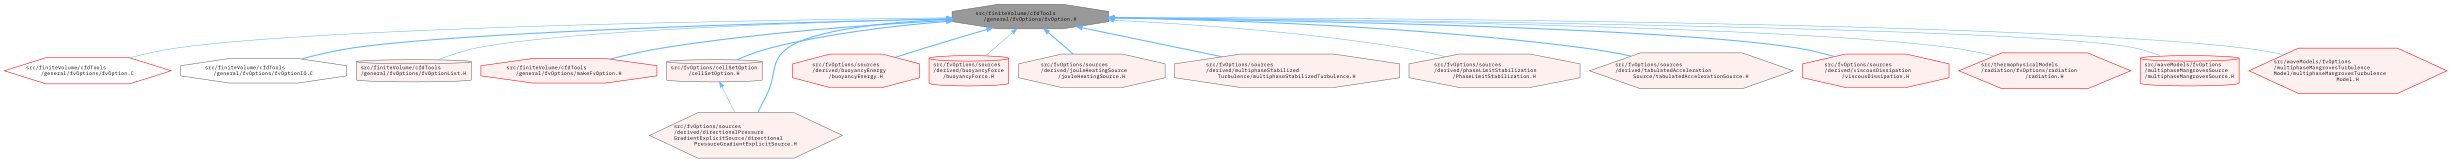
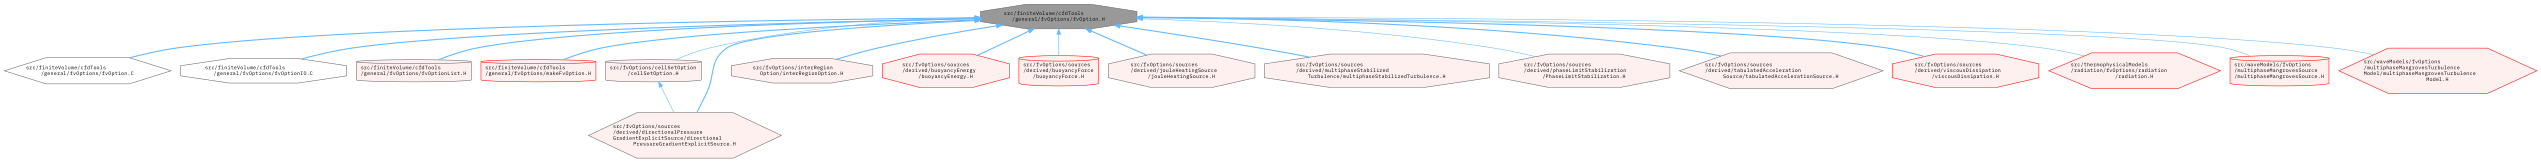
(537, 26) -> (552, 26)
(614, 33) -> (625, 32)
(840, 34) -> (824, 29)
(88, 71) -> (88, 71)
(569, 71) -> (538, 71)
none -> (802, 71)
